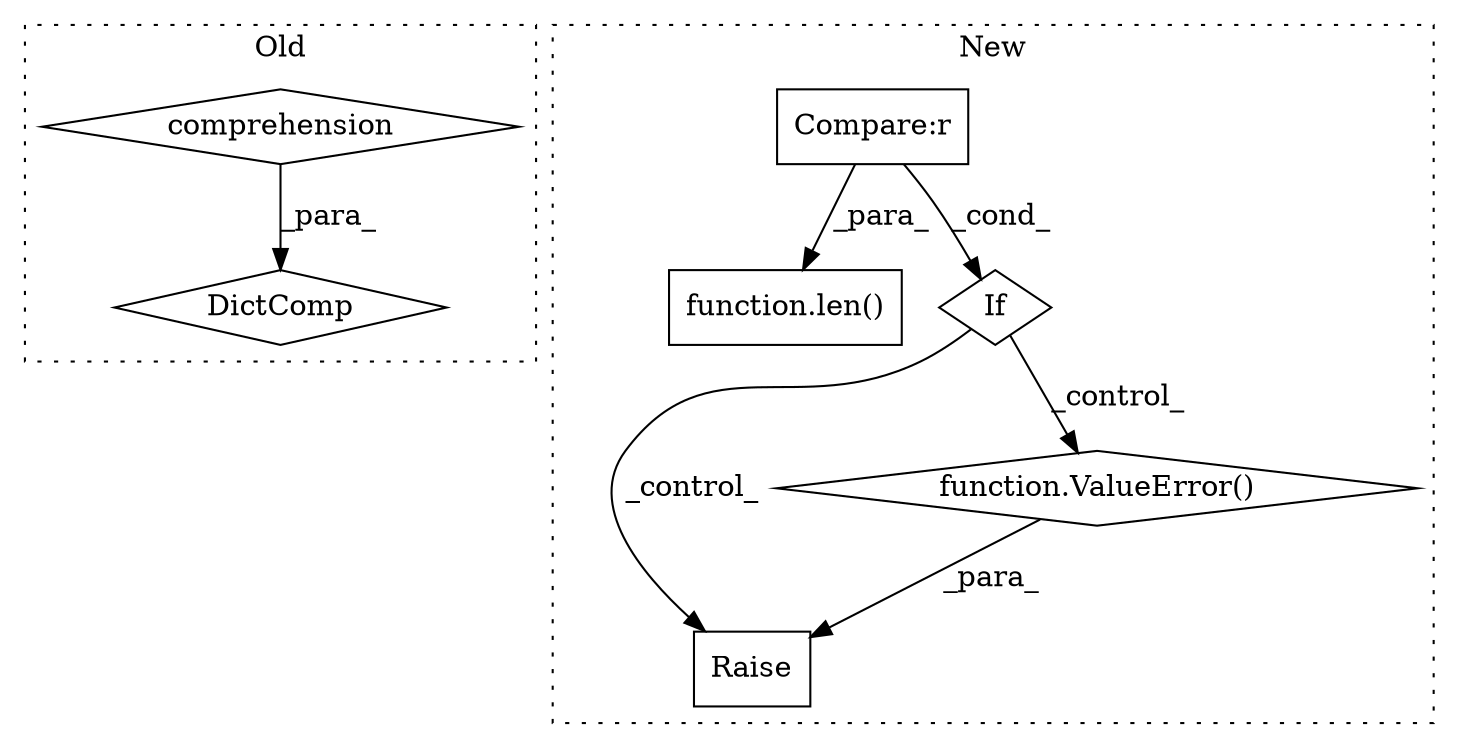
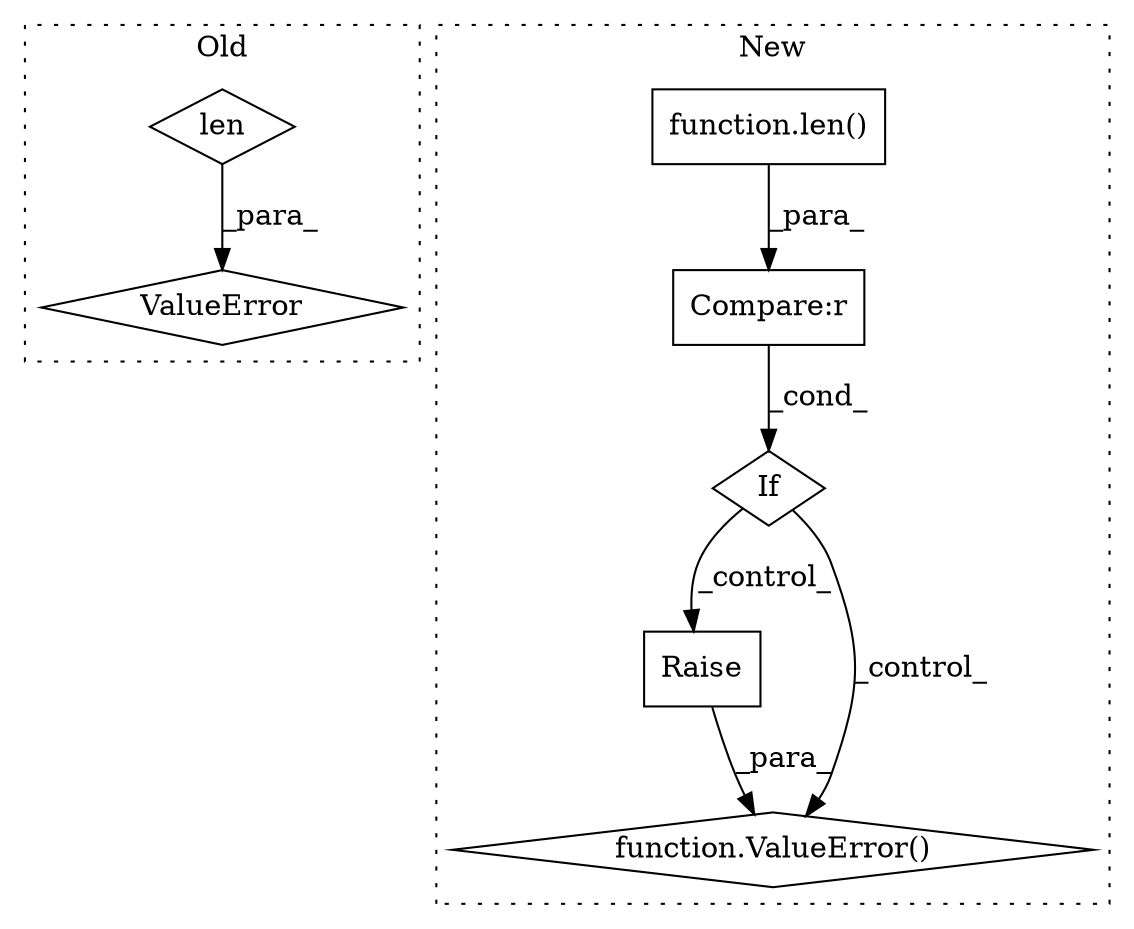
(280, 127) -> (222, 127)
(834, 208) -> (769, 207)
(280, 308) -> (222, 308)
(935, 573) -> (727, 752)
